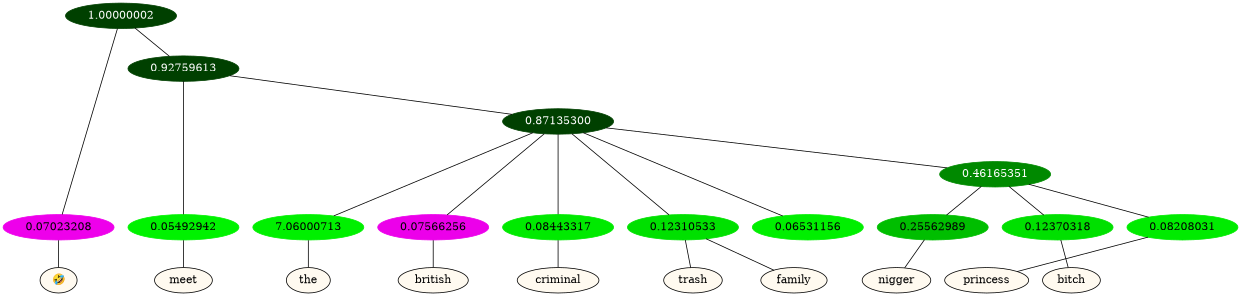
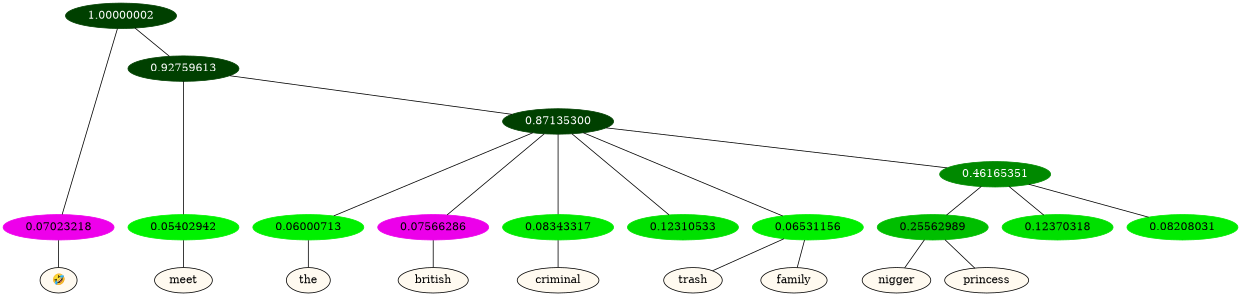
(59, 227) -> (59, 227)
(183, 227) -> (183, 227)
(308, 227) -> (308, 227)
(433, 227) -> (433, 227)
(558, 227) -> (558, 227)
(688, 254) -> (748, 255)
(740, 254) -> (801, 254)
(1082, 254) -> (960, 254)
(1071, 280) -> none
